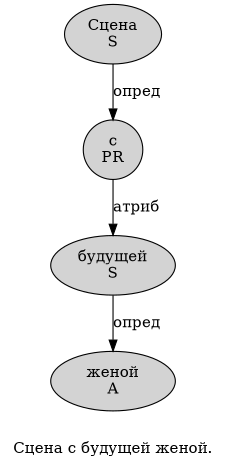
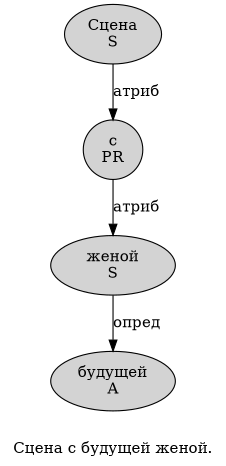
(137, 92) -> (137, 92)
(113, 265) -> (113, 265)
(113, 381) -> (113, 381)
